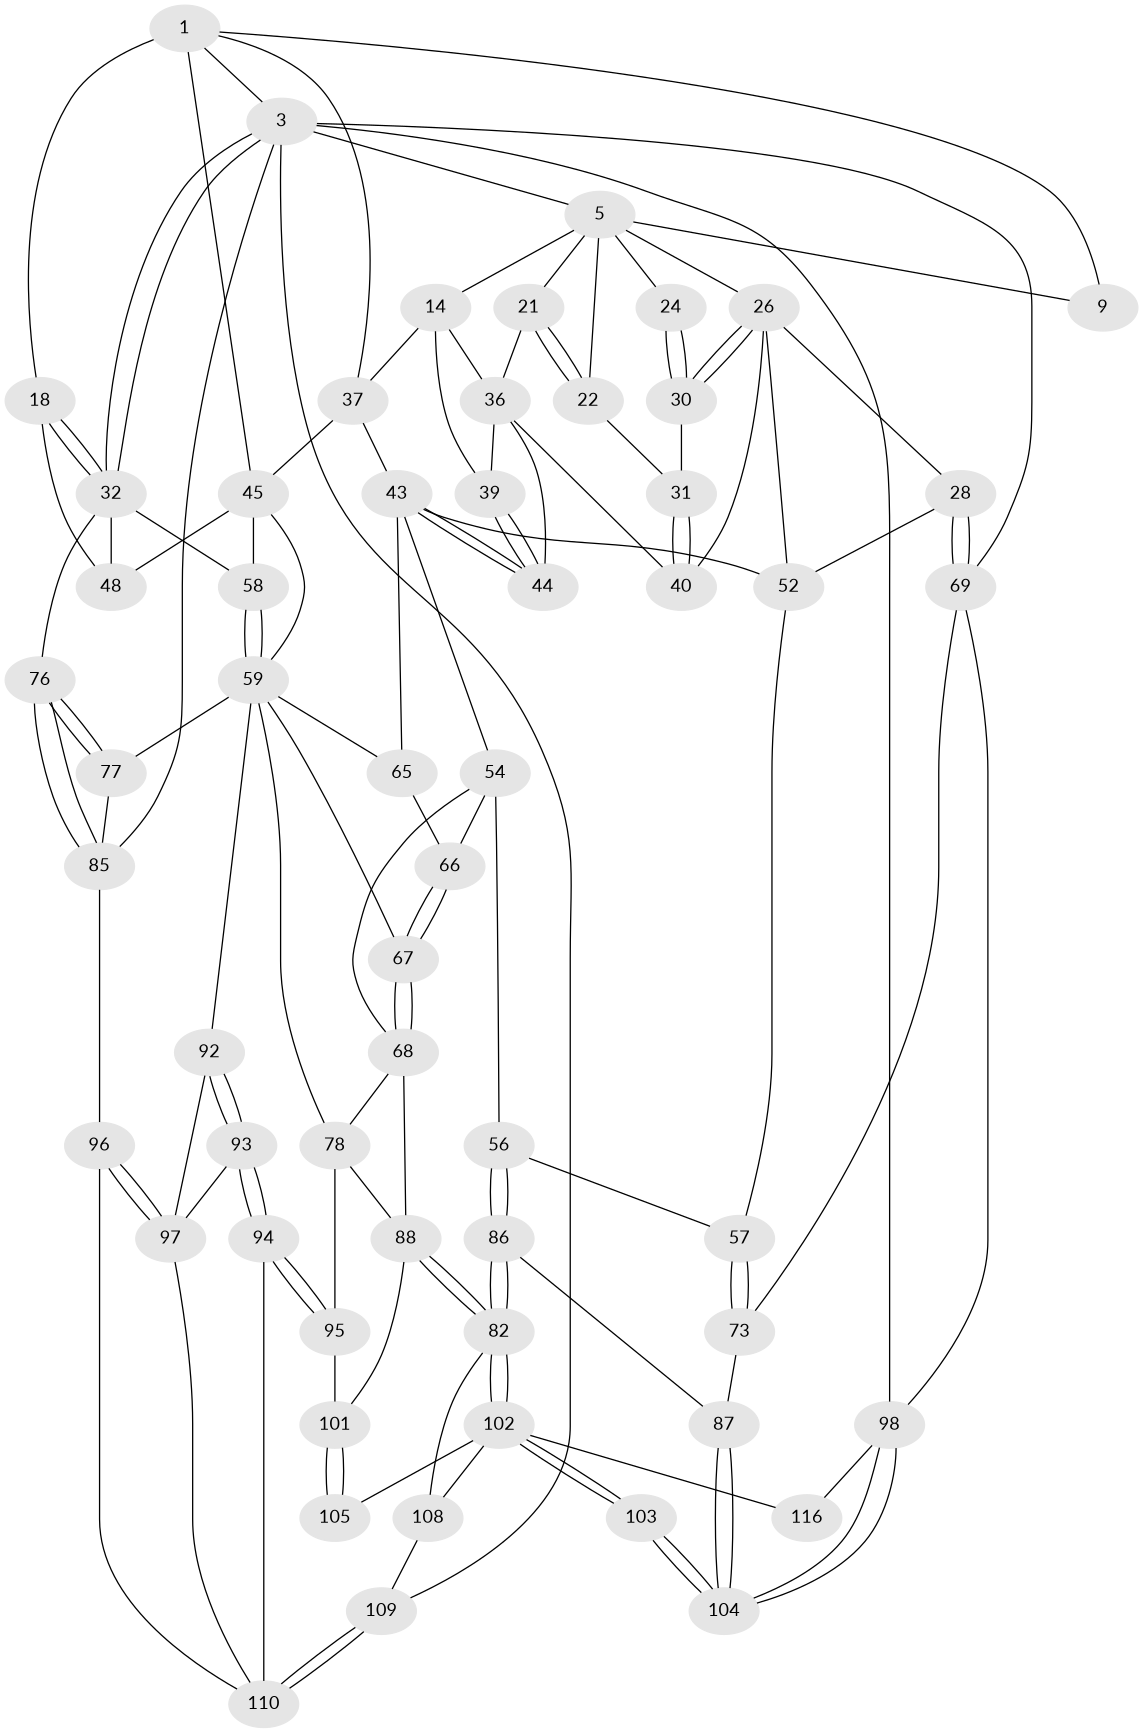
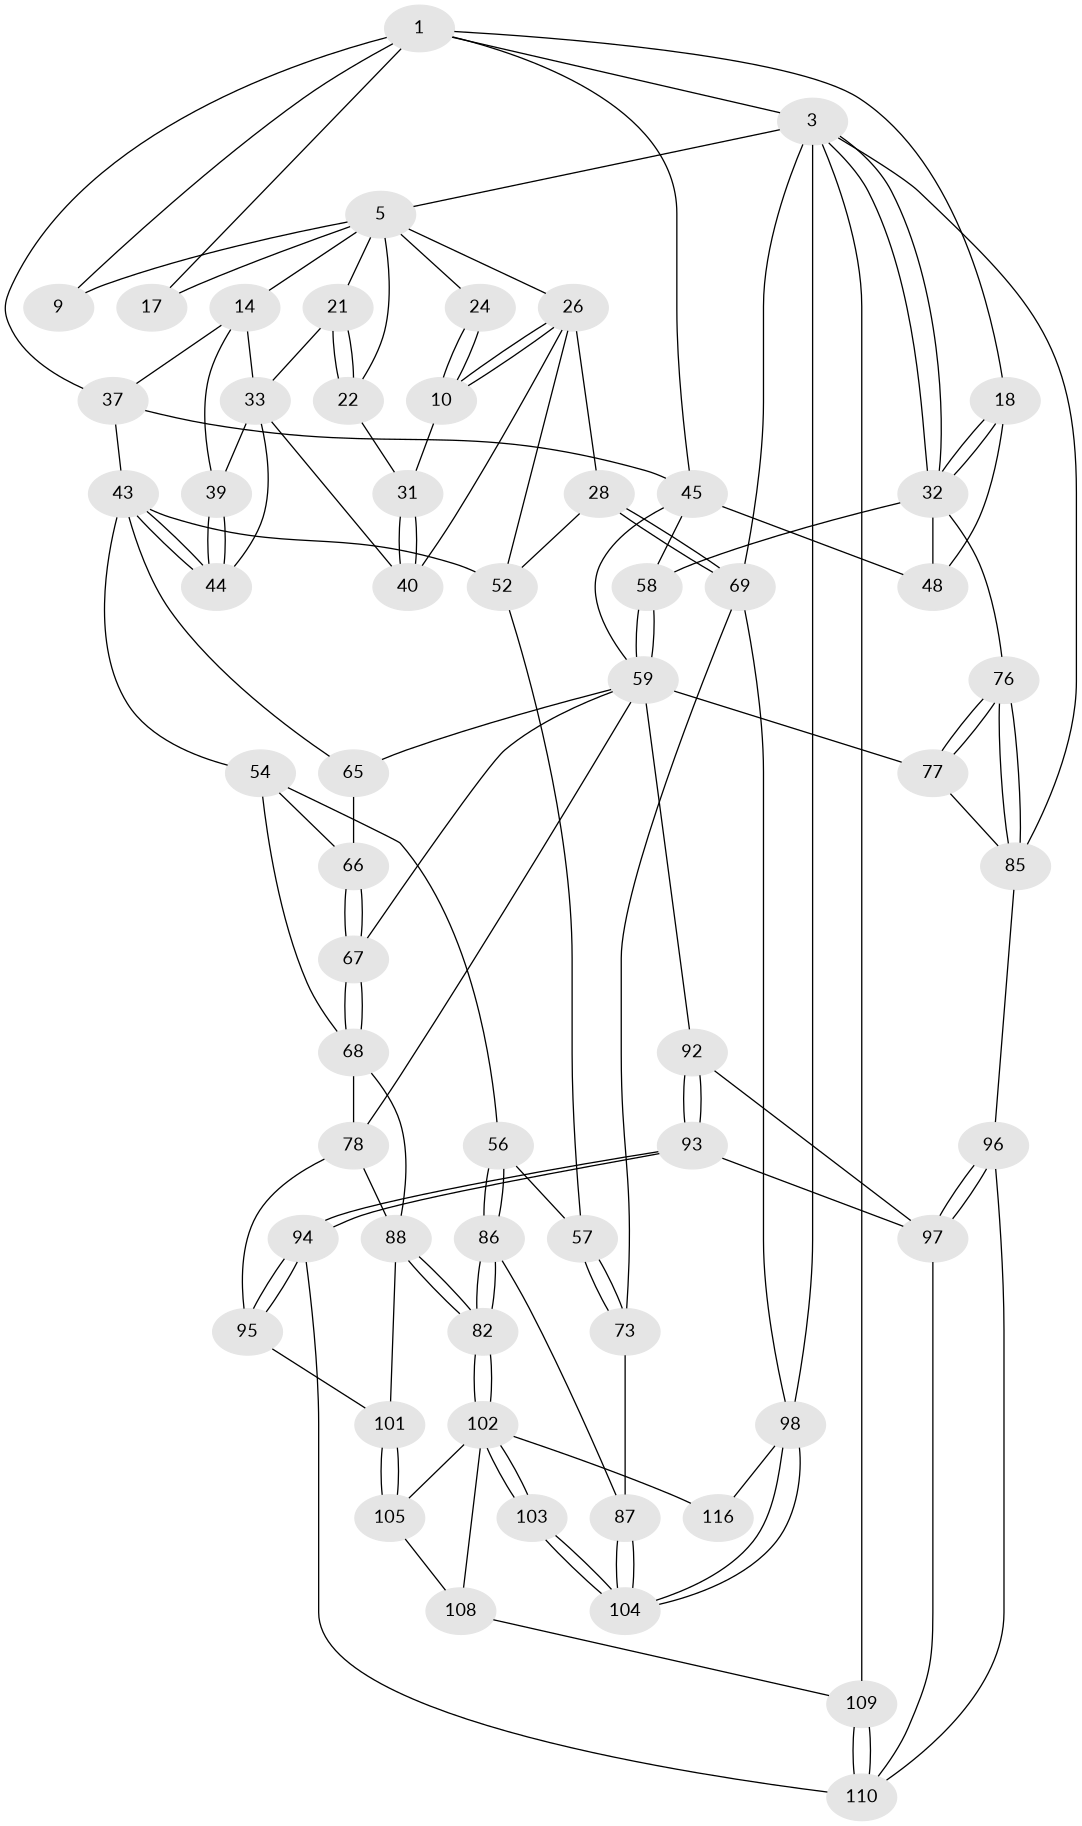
none -> (152, 308)
(495, 401) -> (255, 401)
(681, 401) -> (442, 401)
(446, 1420) -> (425, 1565)
